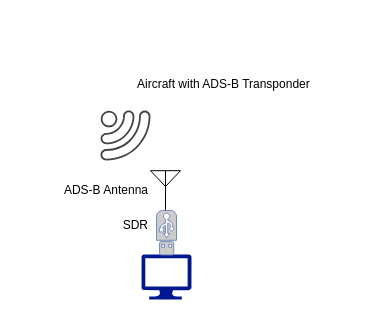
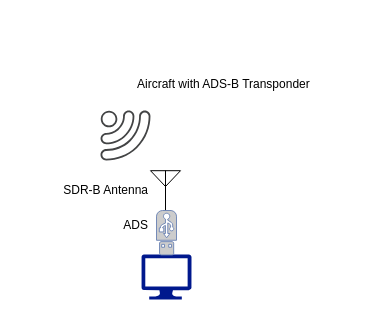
(106, 191) -> (106, 191)
(138, 226) -> (138, 226)
